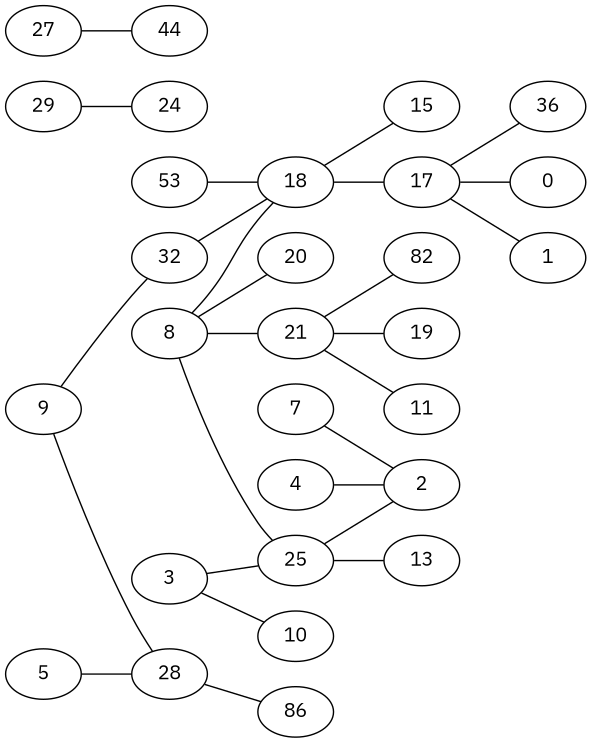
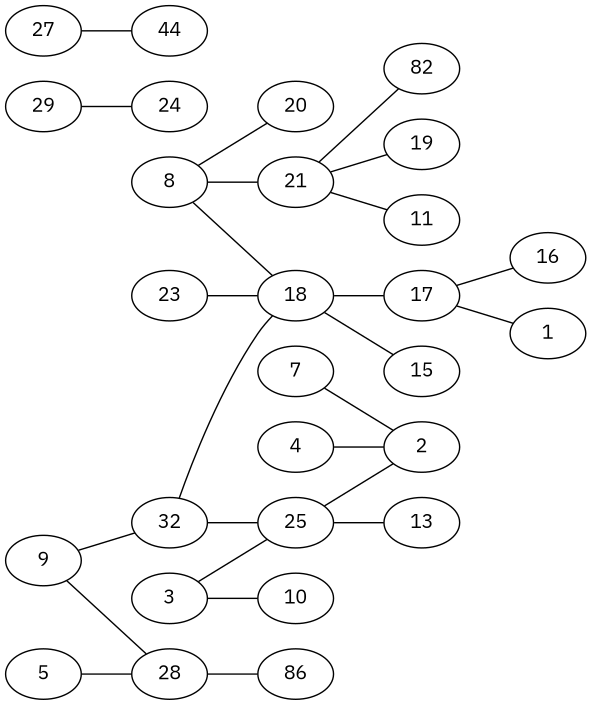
(548, 107) -> (548, 258)
(170, 182) -> (170, 296)
(548, 182) -> none
(219, 453) -> (233, 523)
